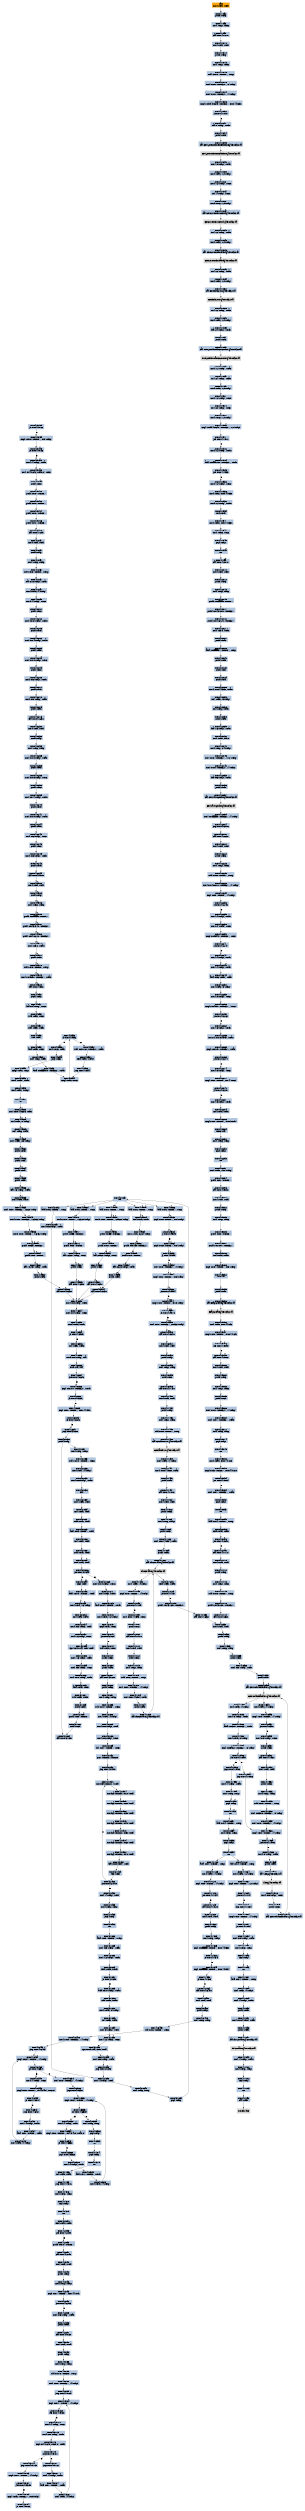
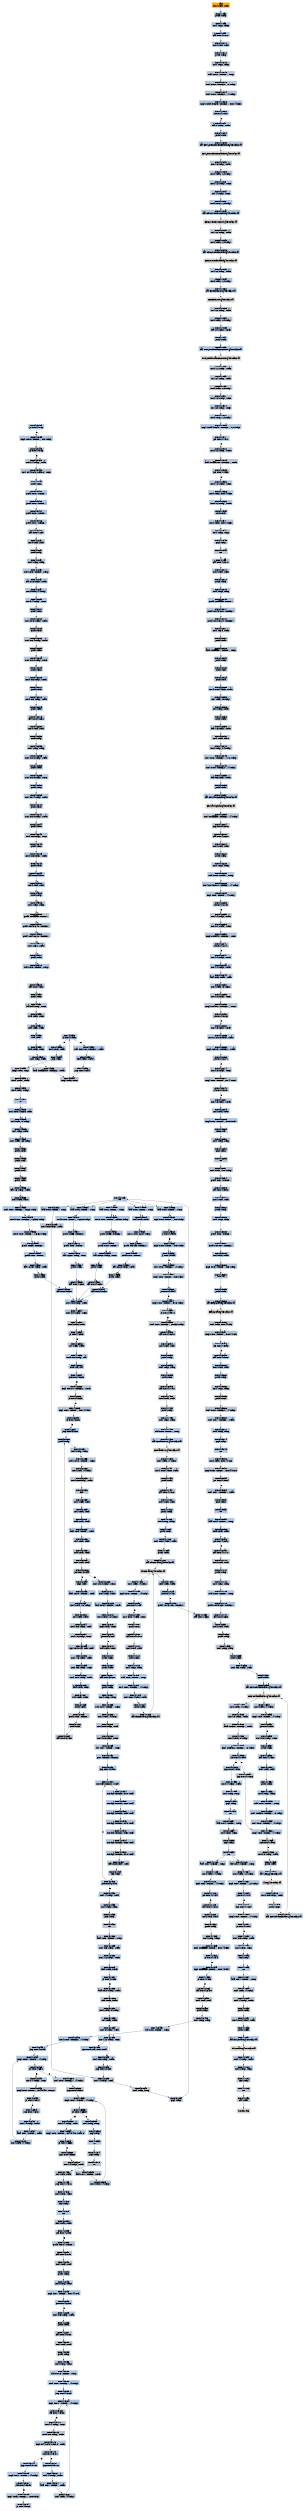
(36, 976) -> none
(62, 1588) -> (64, 1589)
(98, 2053) -> (110, 2048)
